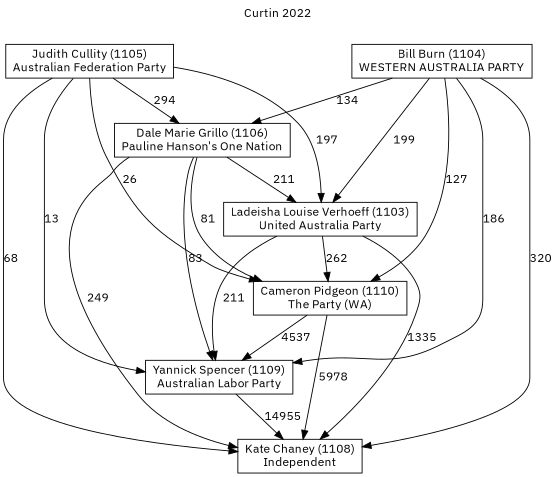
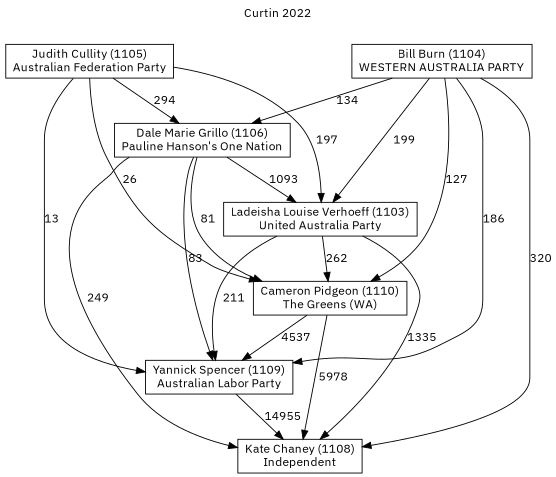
(284, 180) -> (284, 180)
(330, 298) -> (330, 298)
(4, 341) -> none
